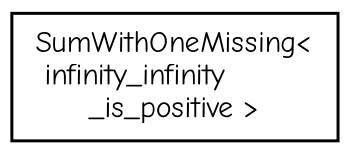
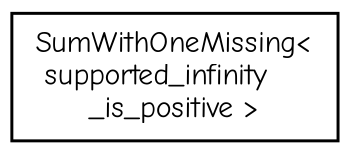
(175, 77) -> (175, 77)
